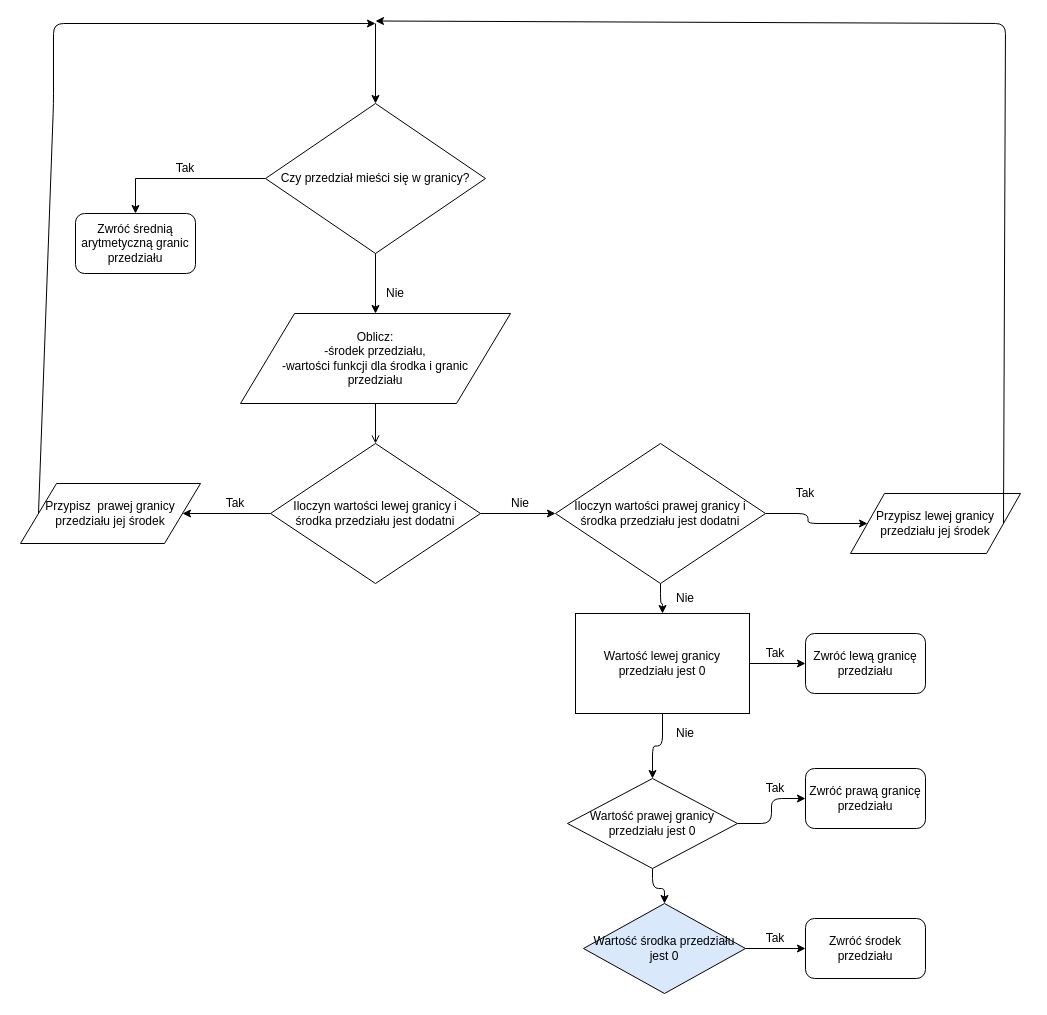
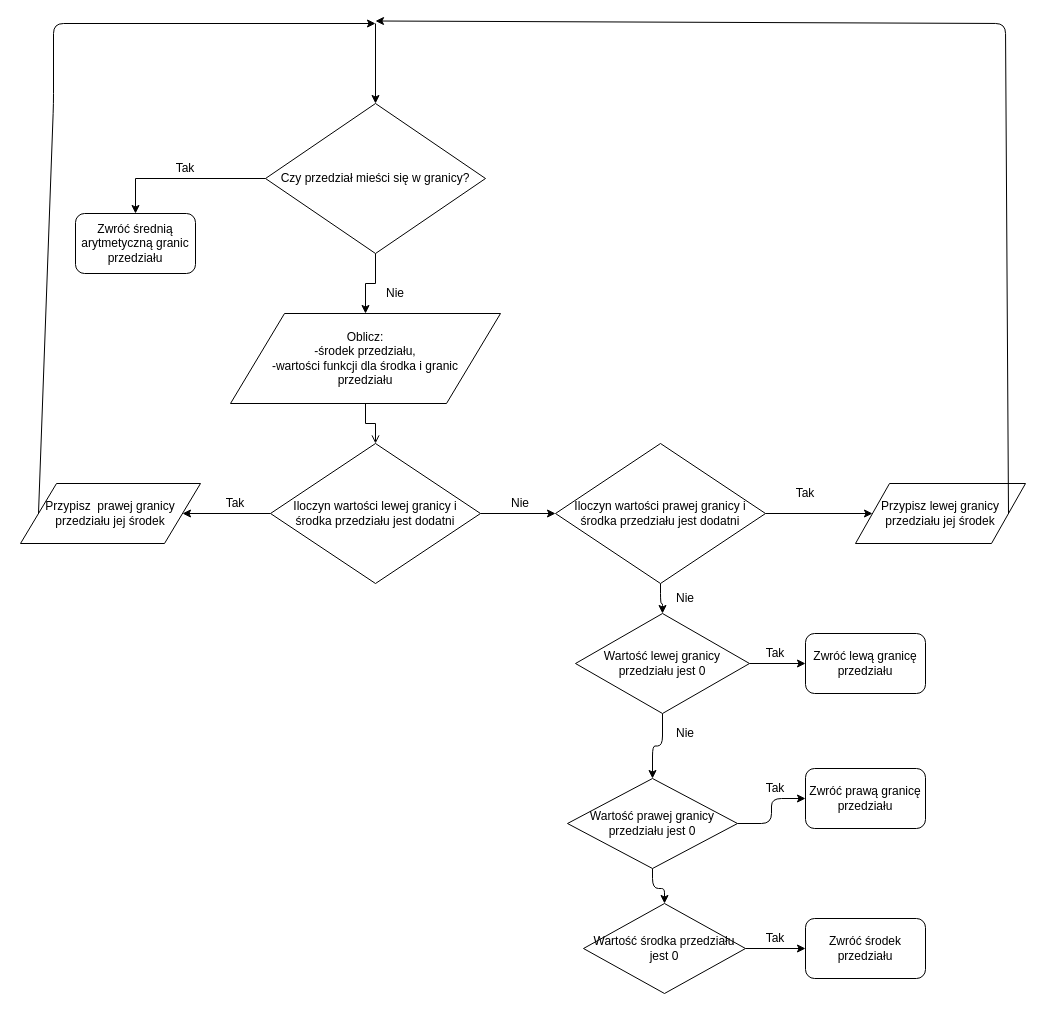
(376, 359) -> (366, 359)
(936, 524) -> (941, 514)
(663, 664) -> (663, 664)
(665, 949) -> (665, 949)
